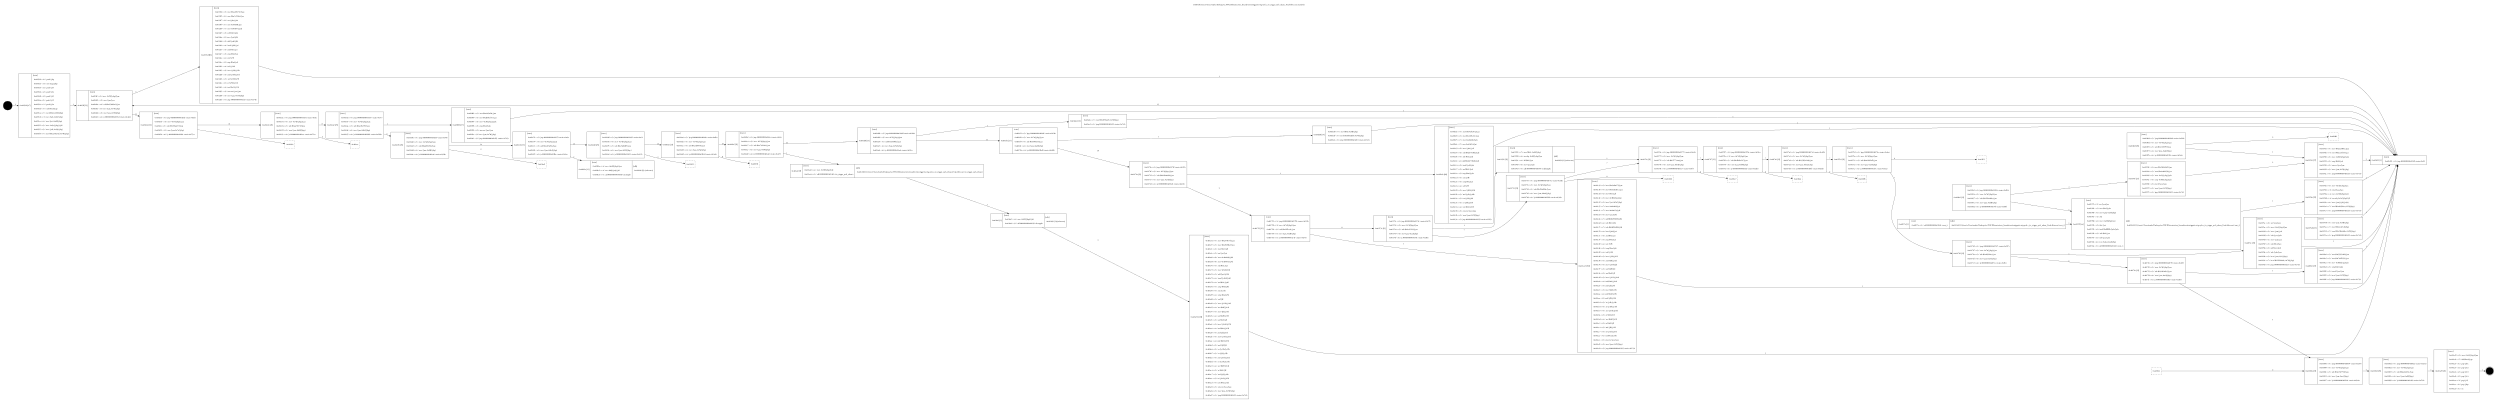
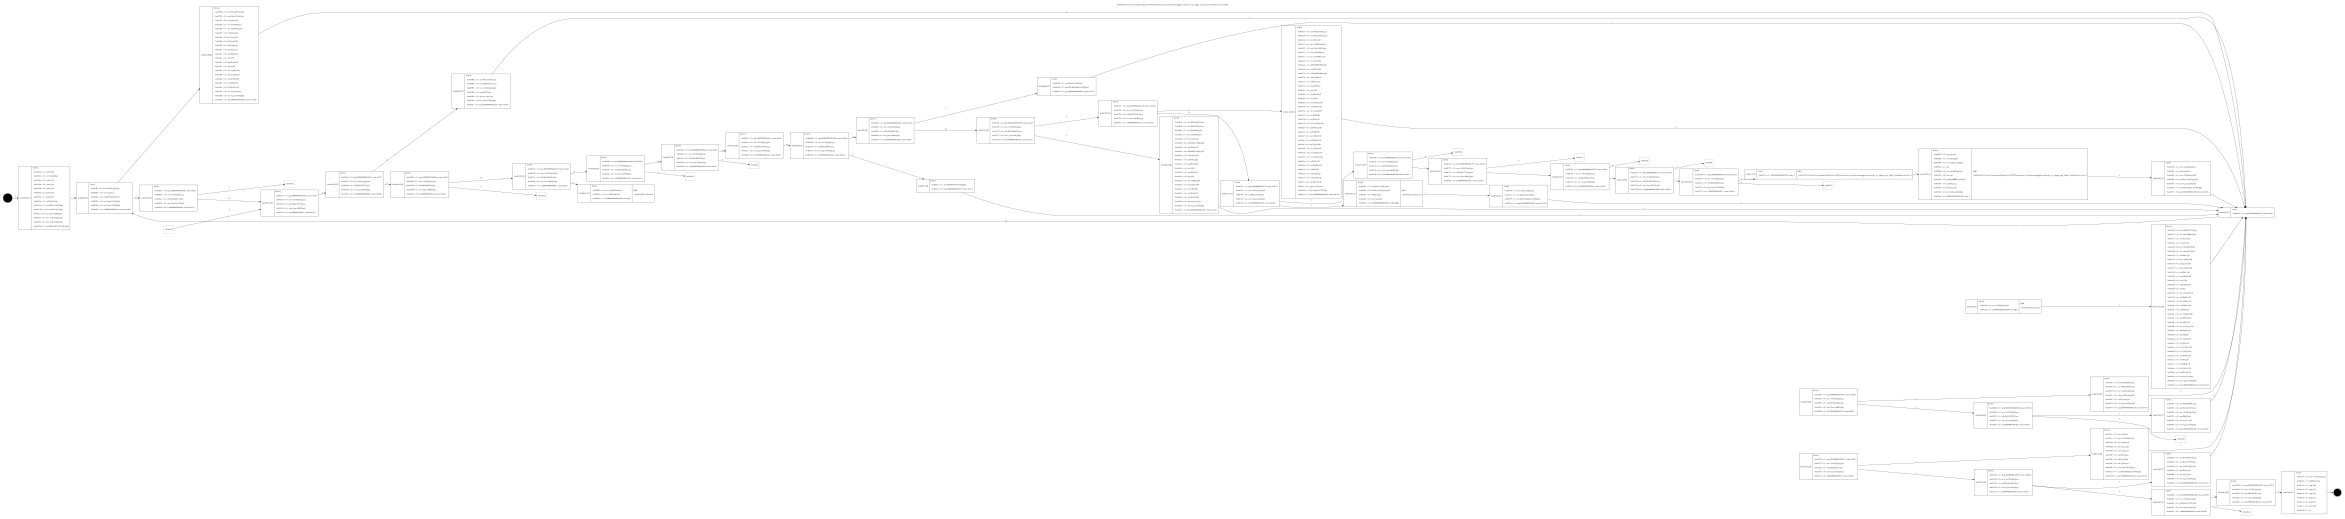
(334, 141) -> (216, 219)
(1606, 160) -> (1455, 195)
(2244, 170) -> (2226, 362)
(887, 171) -> none
(2041, 206) -> (1915, 409)
(1897, 230) -> (1746, 180)
(2232, 371) -> (2225, 509)
